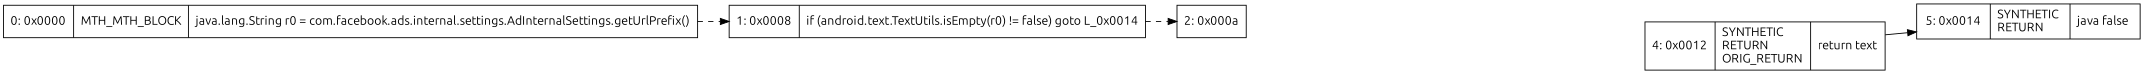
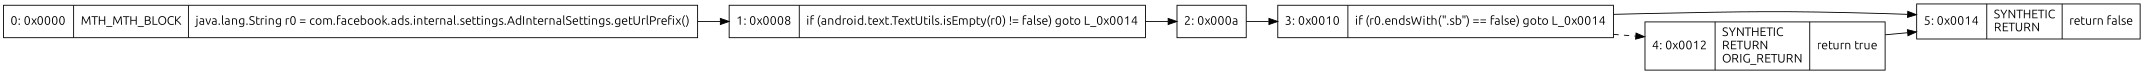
(709, 21) -> (709, 21)
(1157, 21) -> (1157, 21)
none -> (1446, 21)
(2103, 21) -> (2101, 21)
(1847, 46) -> (1847, 46)
